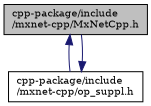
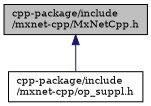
(82, 48) -> none
